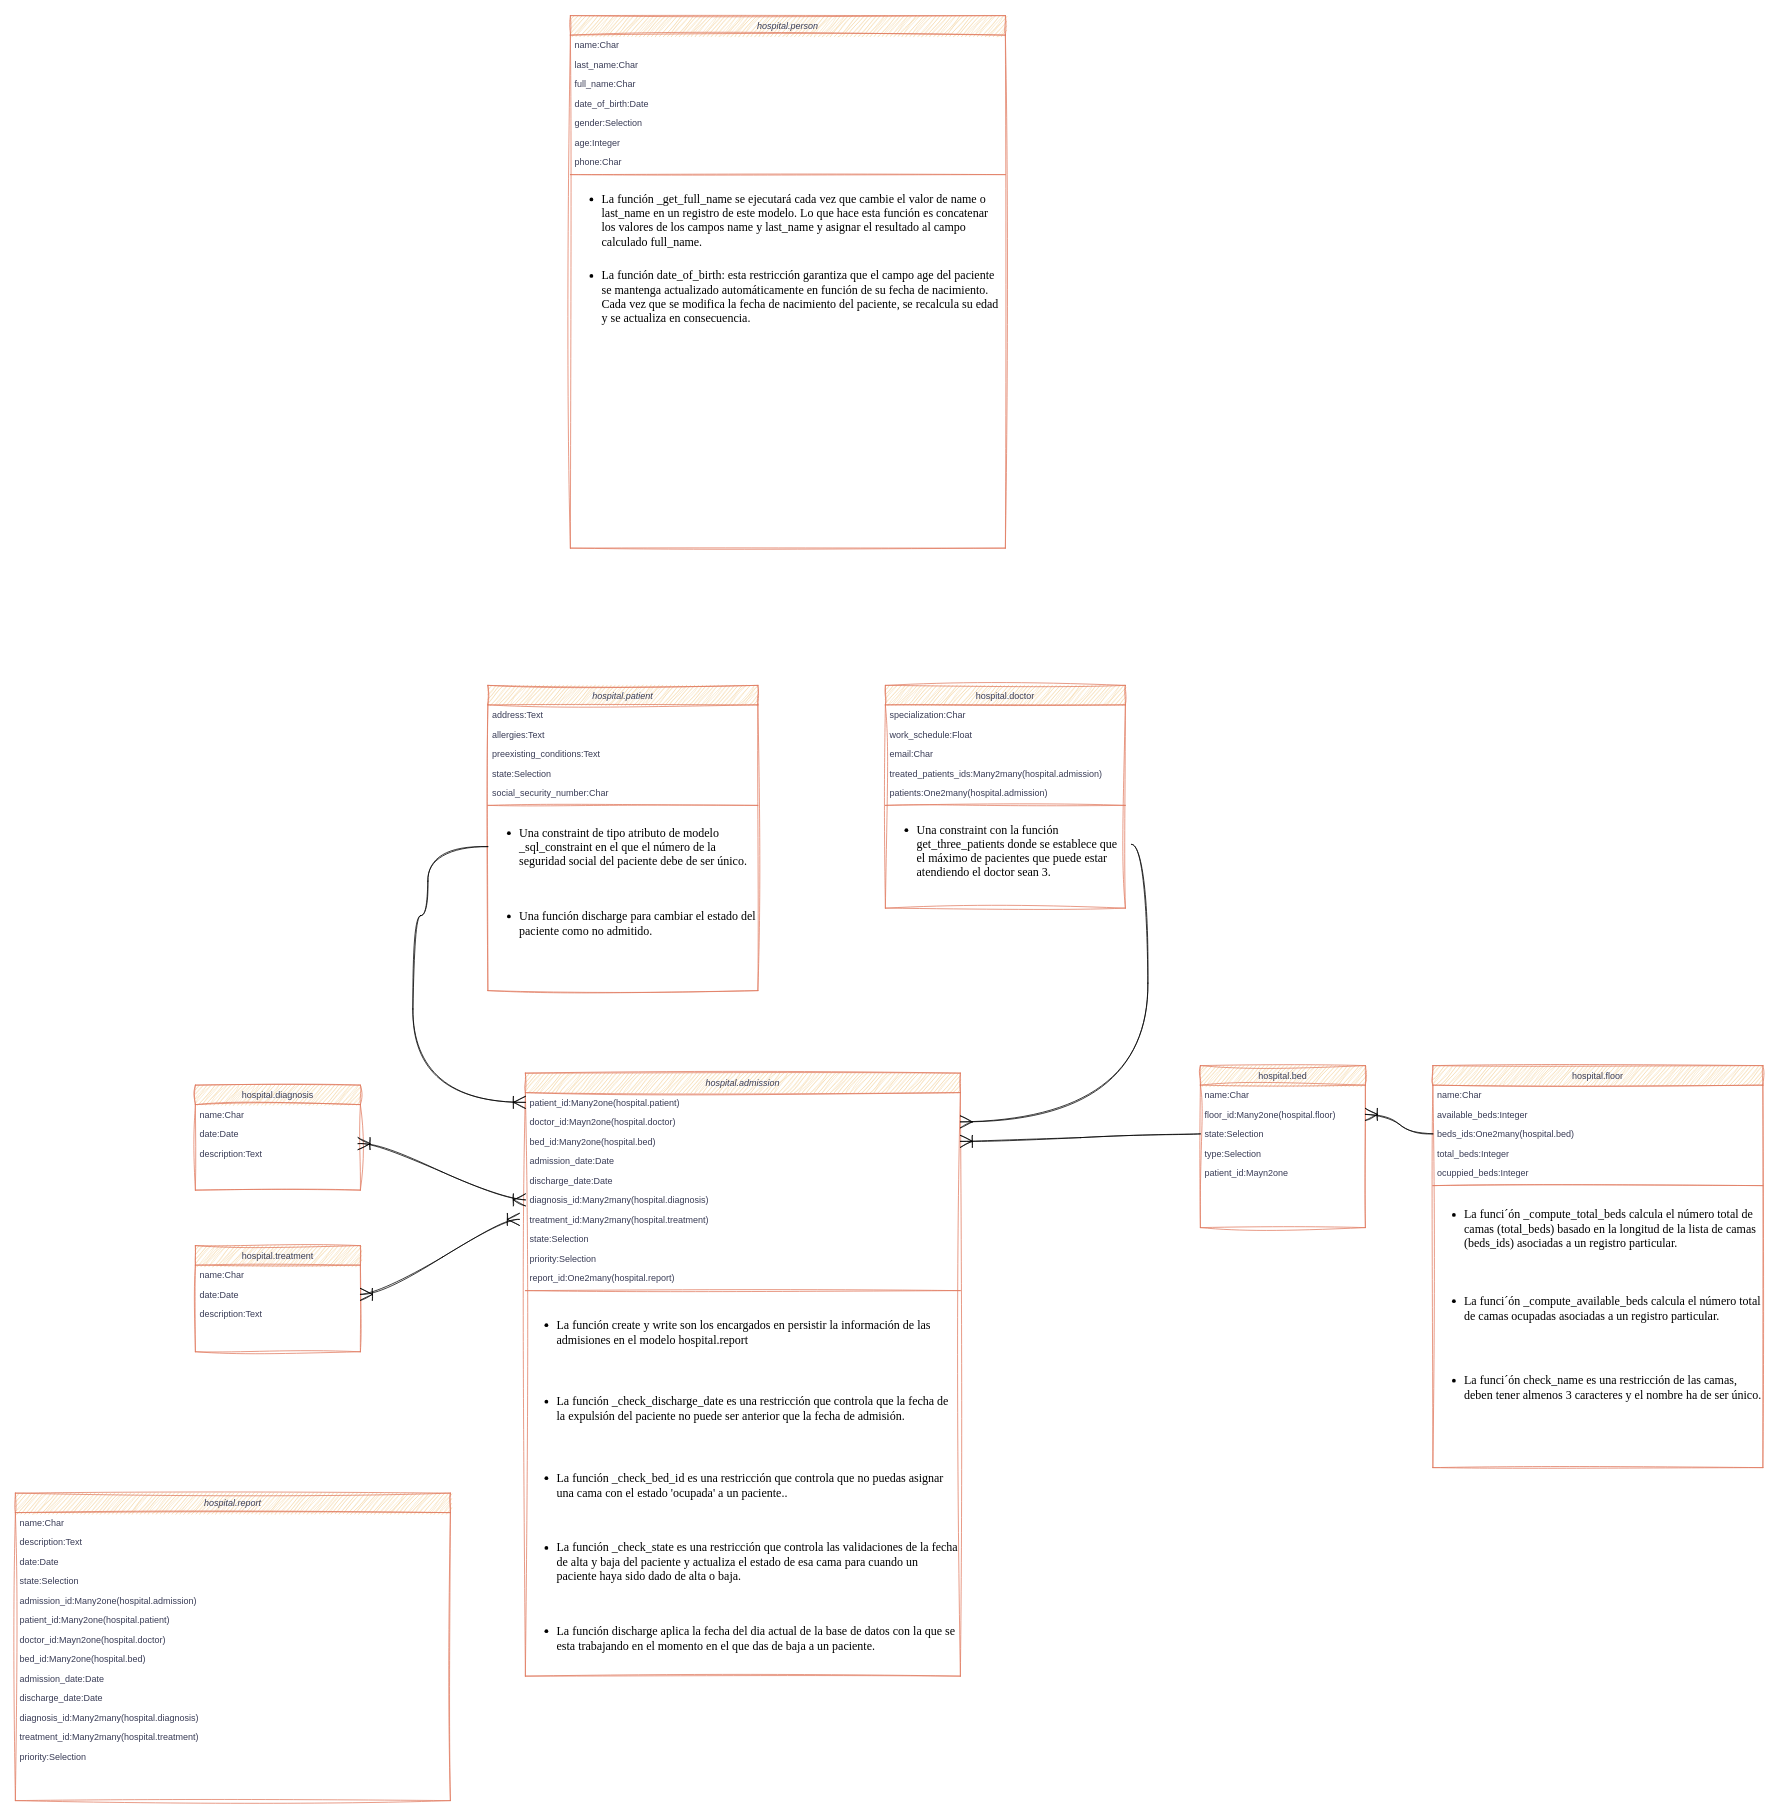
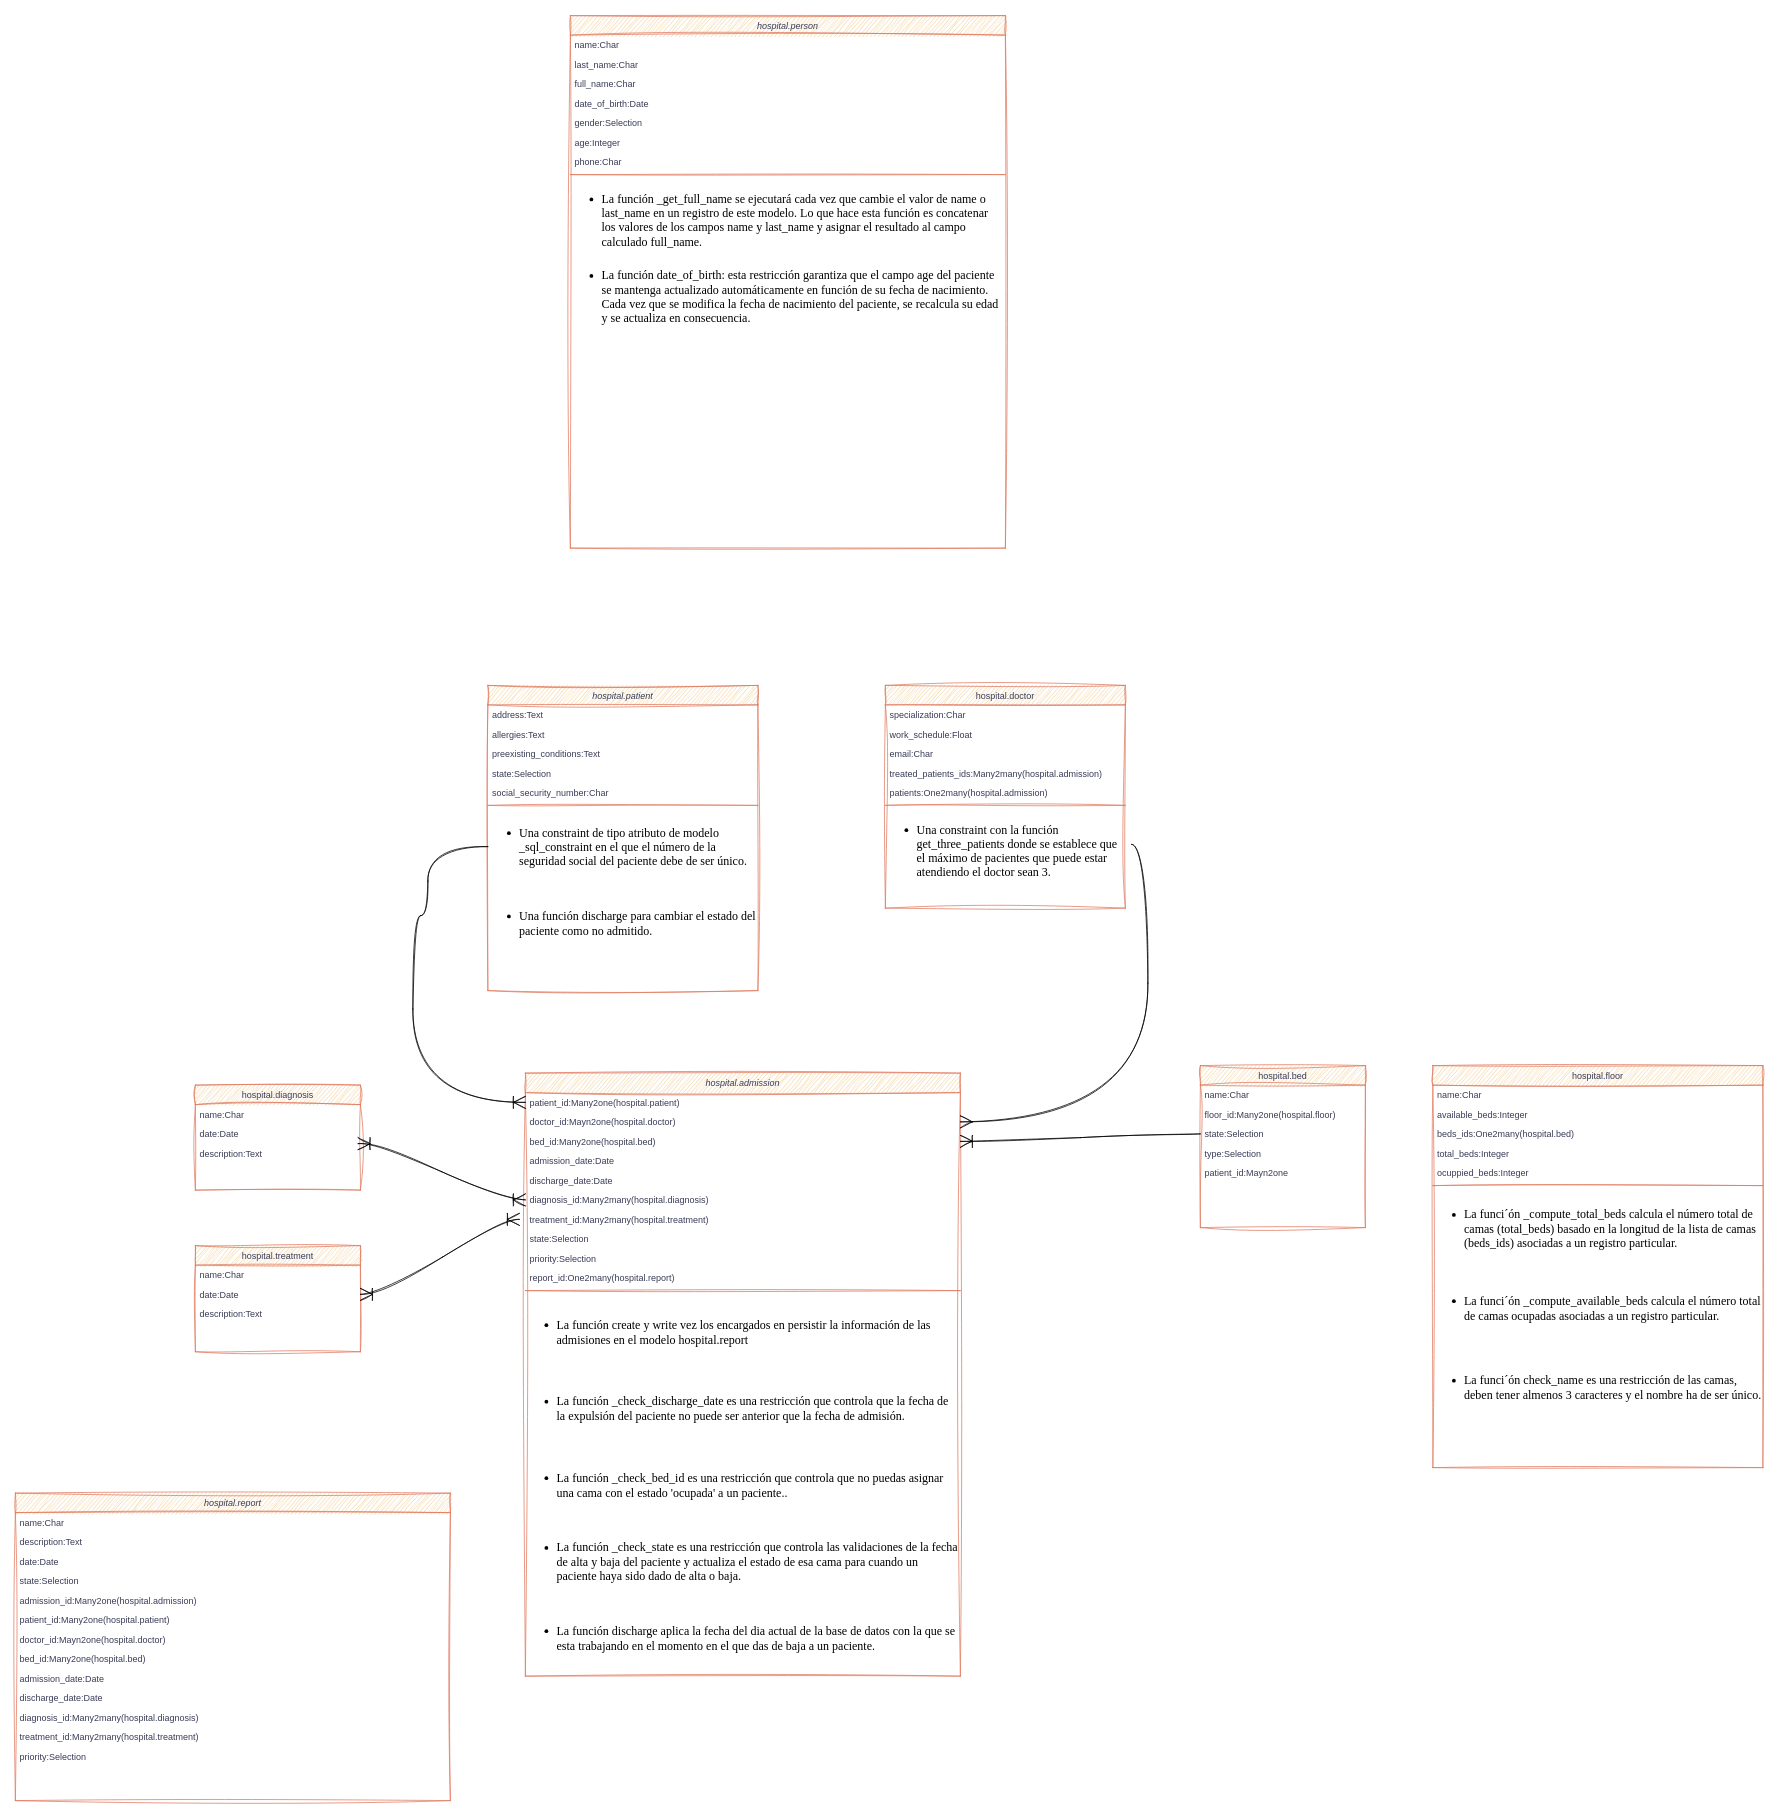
(1399, 1124) -> none
(744, 1332) -> (744, 1332)
